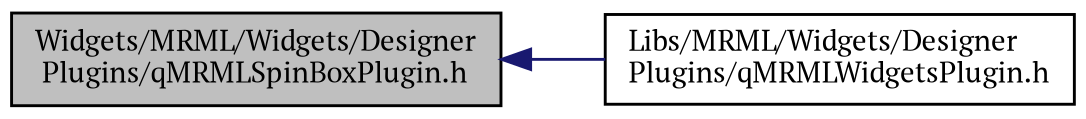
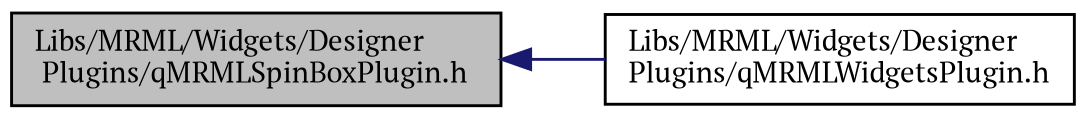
(256, 59) -> (256, 59)
